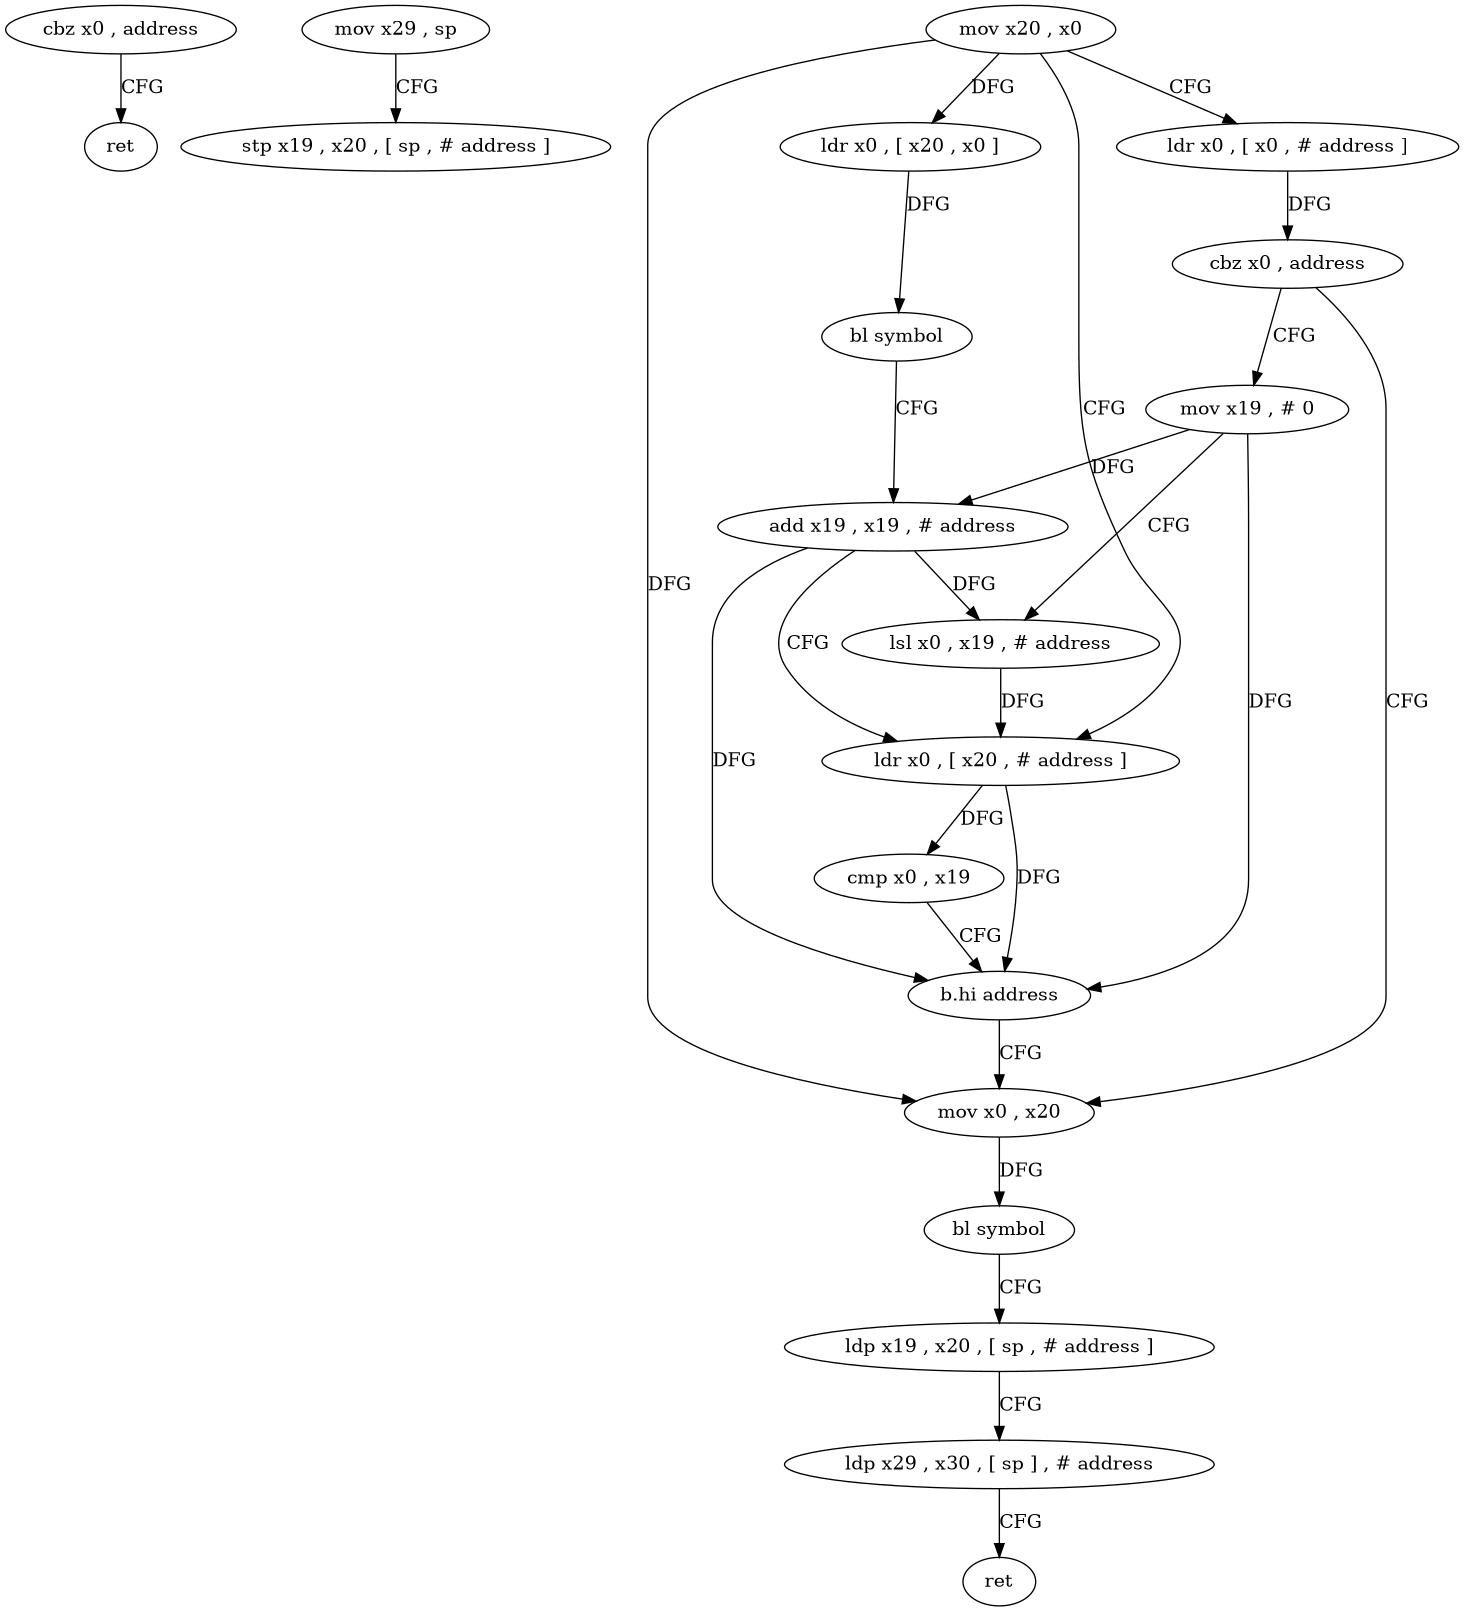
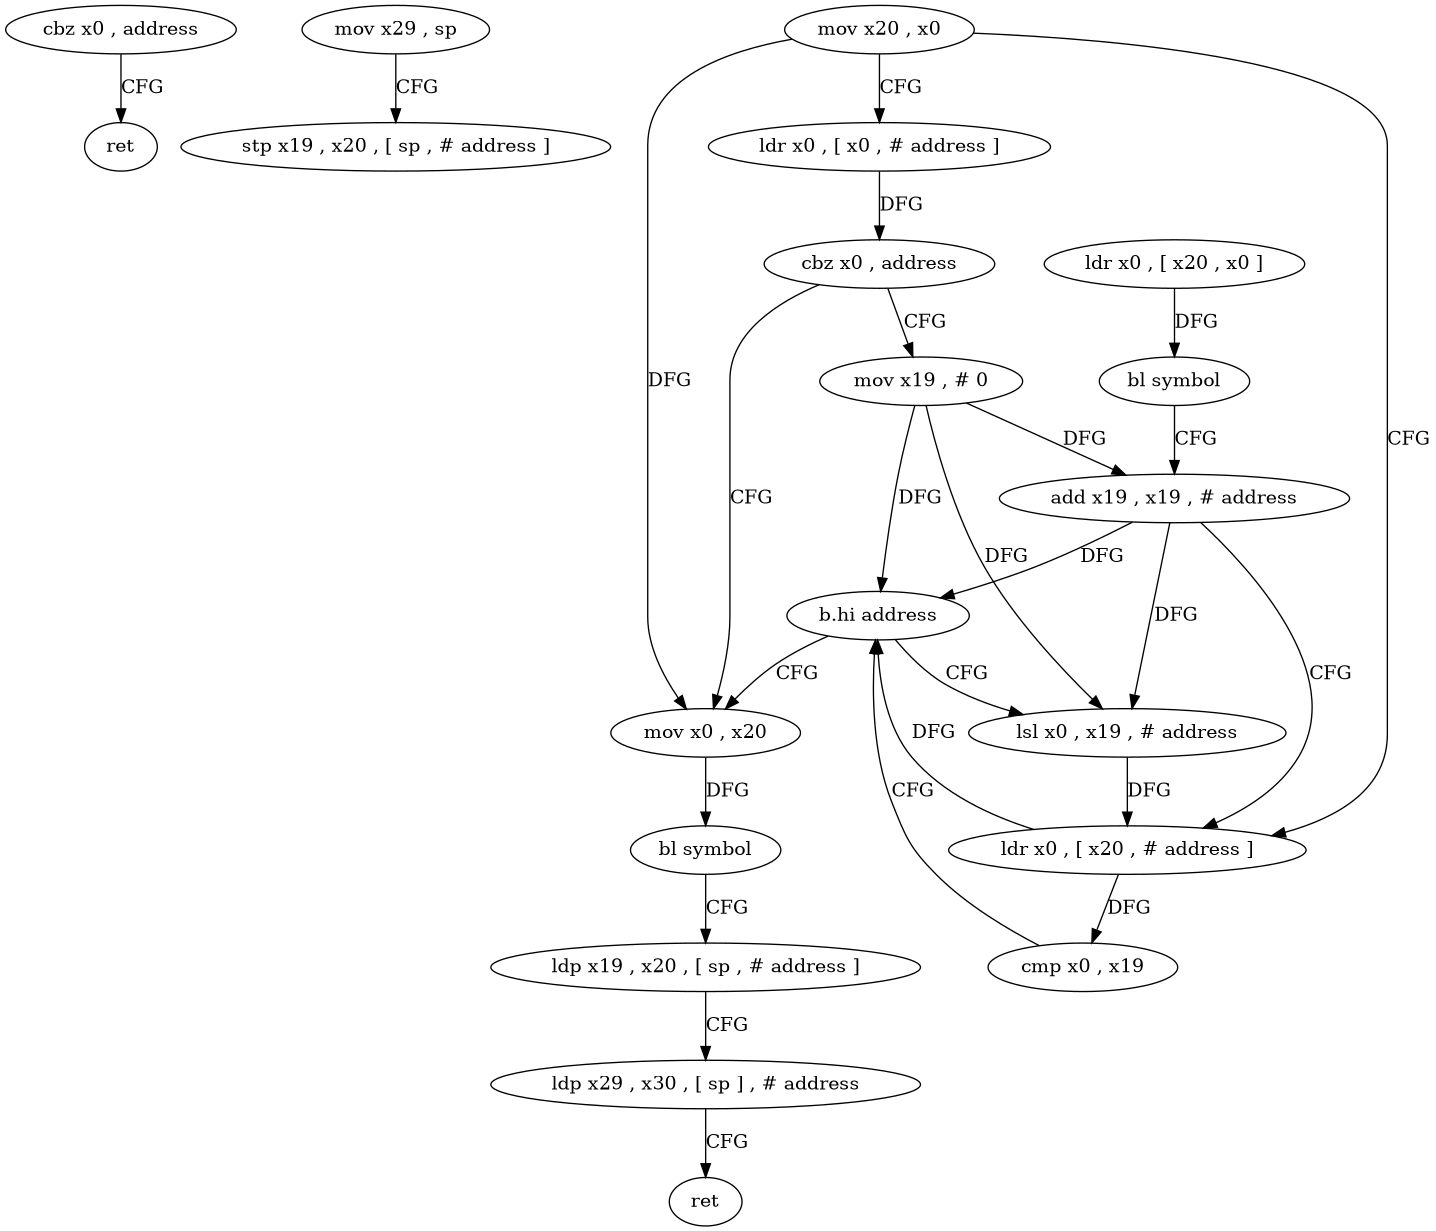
(970, 83) -> none
(1169, 527) -> (1007, 557)
none -> (946, 685)
